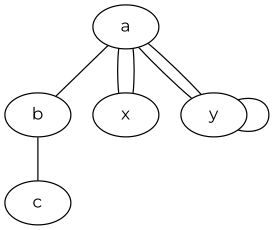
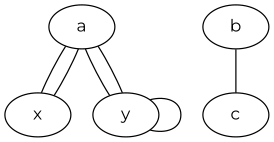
(82, 71) -> none
